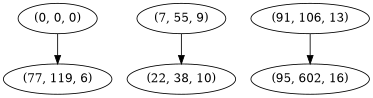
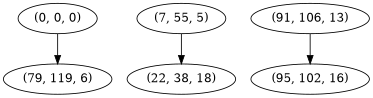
(181, 19) -> (181, 19)
(58, 79) -> (58, 79)
(181, 79) -> (181, 79)
(310, 79) -> (310, 79)
